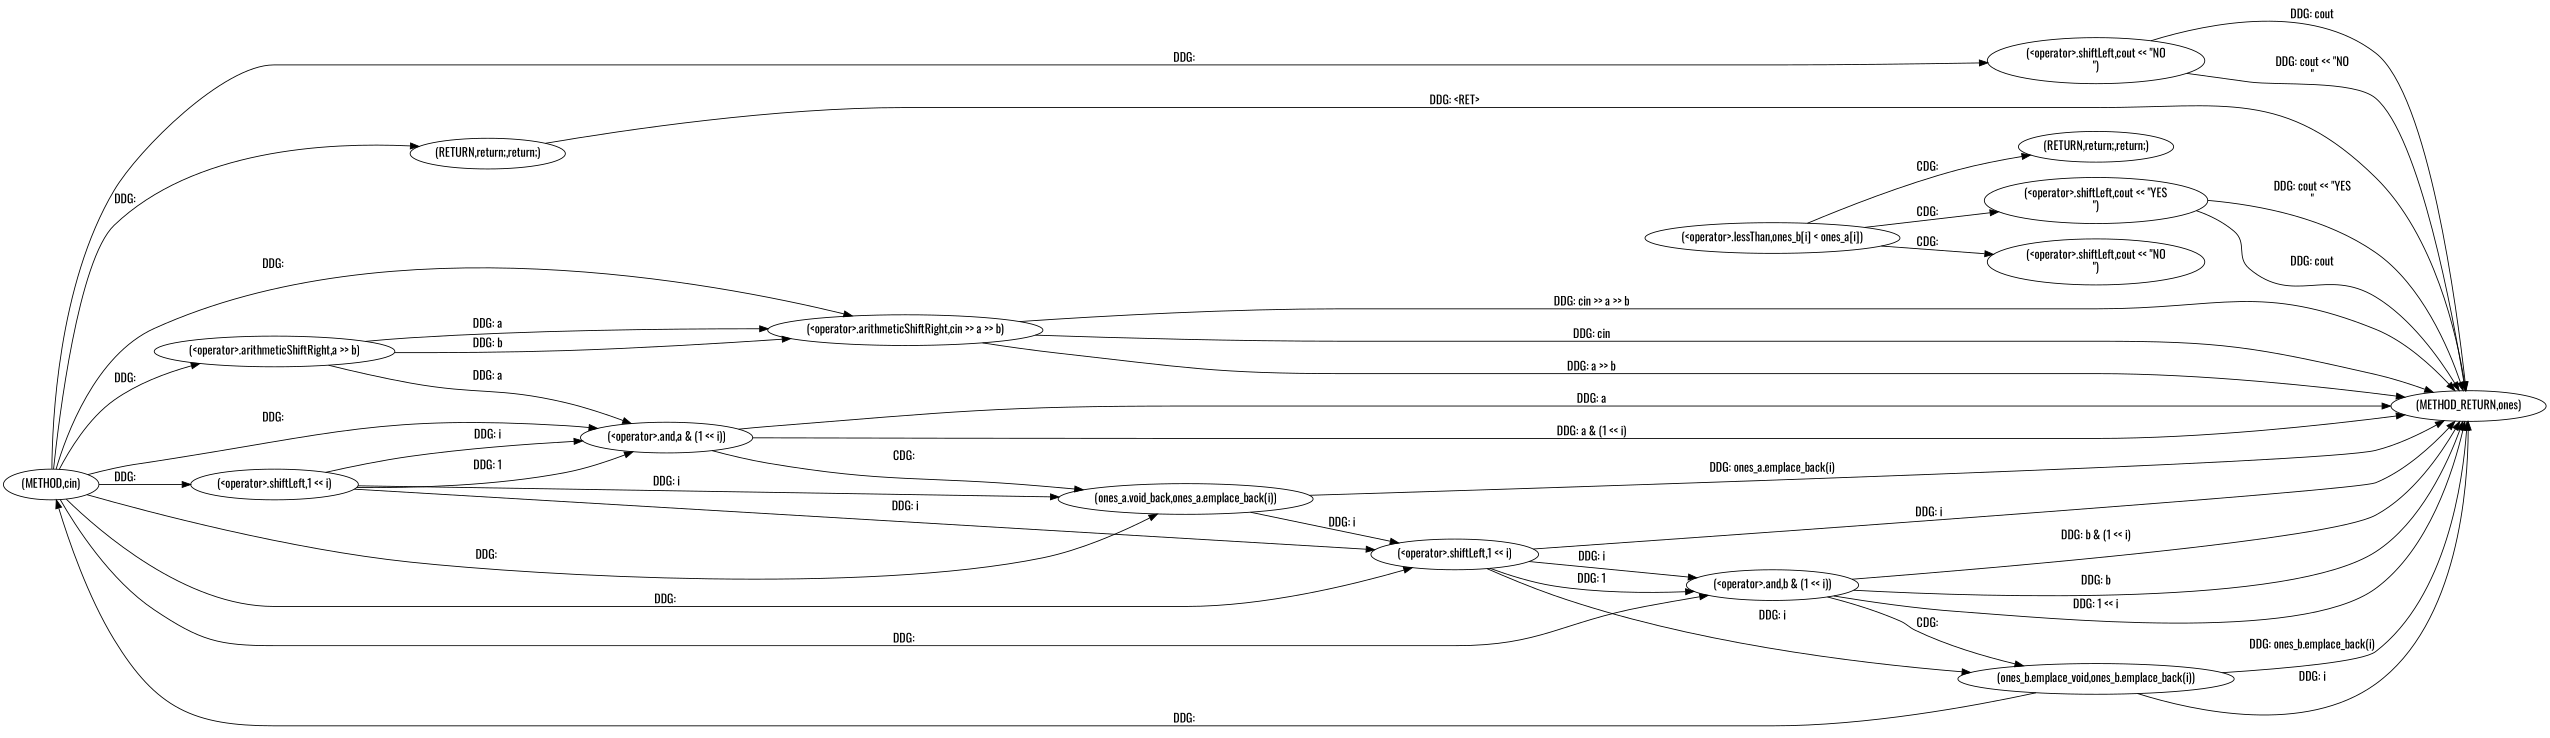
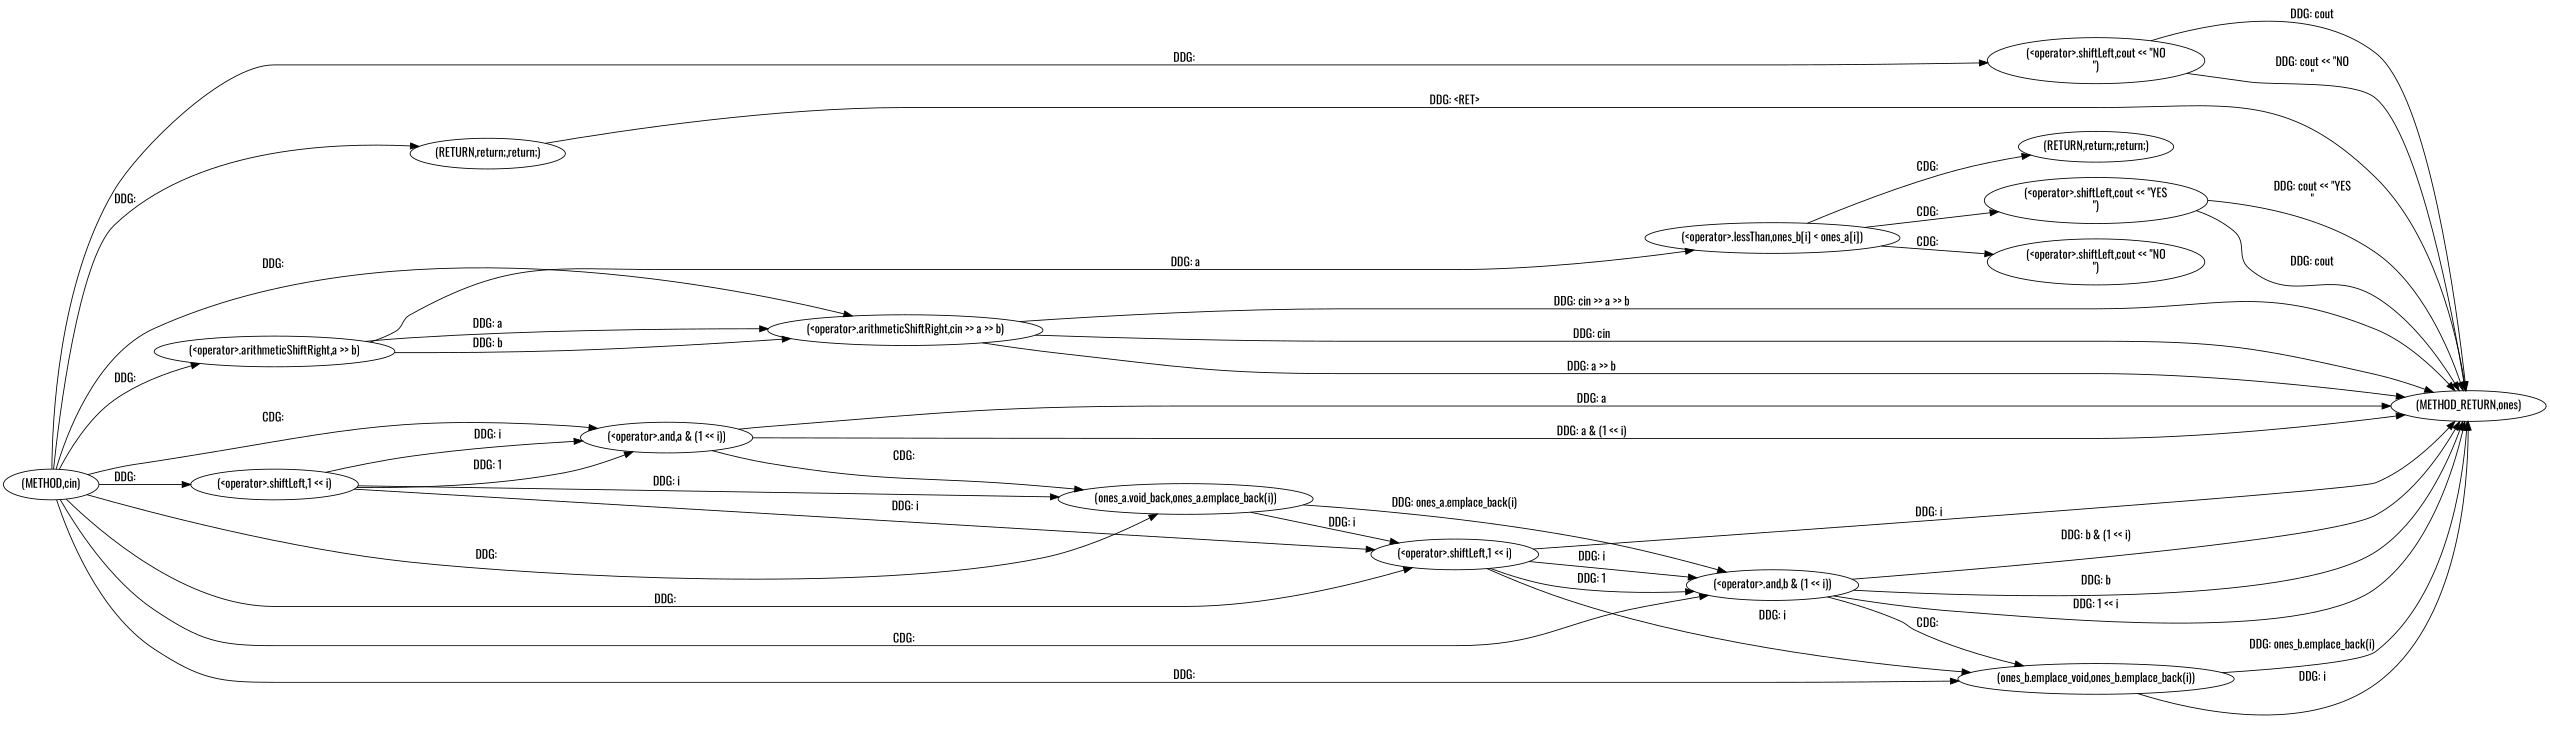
(476, 391) -> (1019, 270)
(275, 418) -> (275, 418)
(1876, 476) -> (1512, 527)
(905, 639) -> (905, 639)
(988, 726) -> (958, 682)
